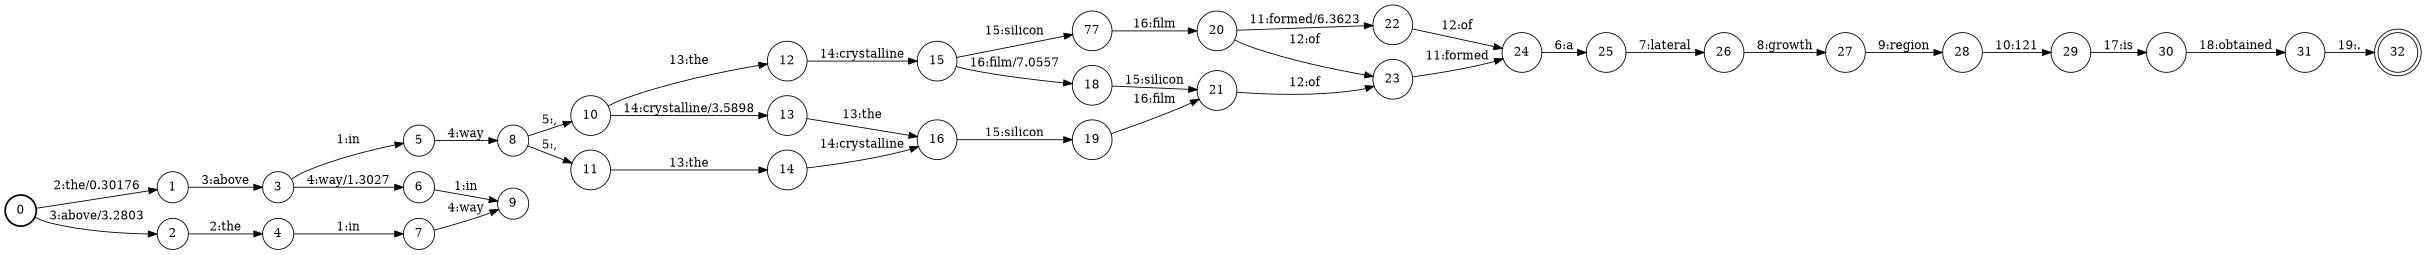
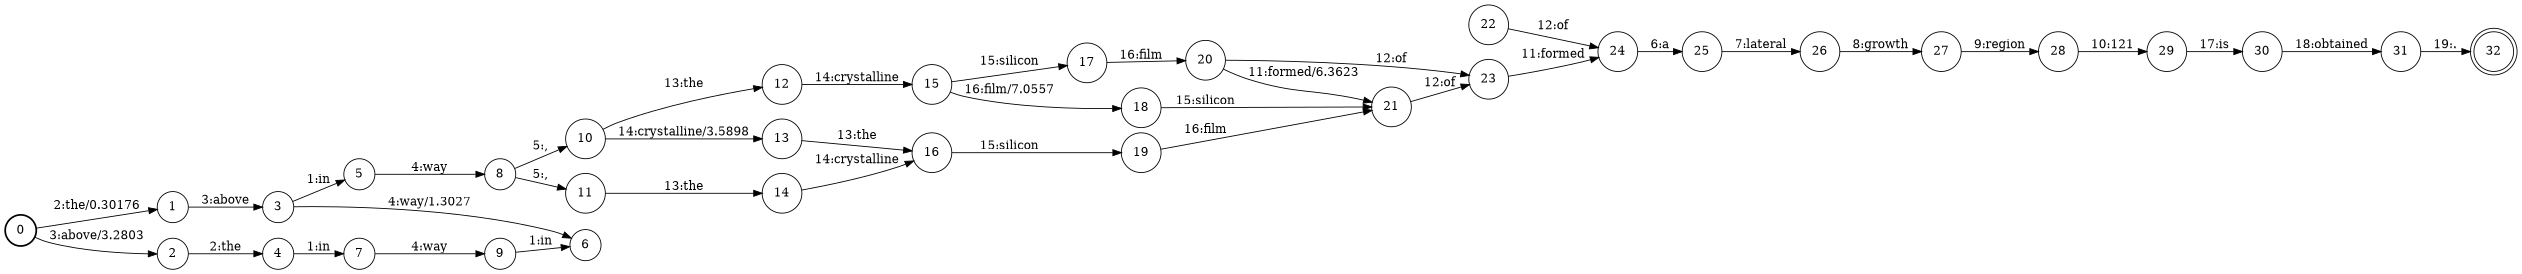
(1301, 28) -> (1292, 89)
(1092, 31) -> (1087, 63)
(462, 195) -> (538, 250)
